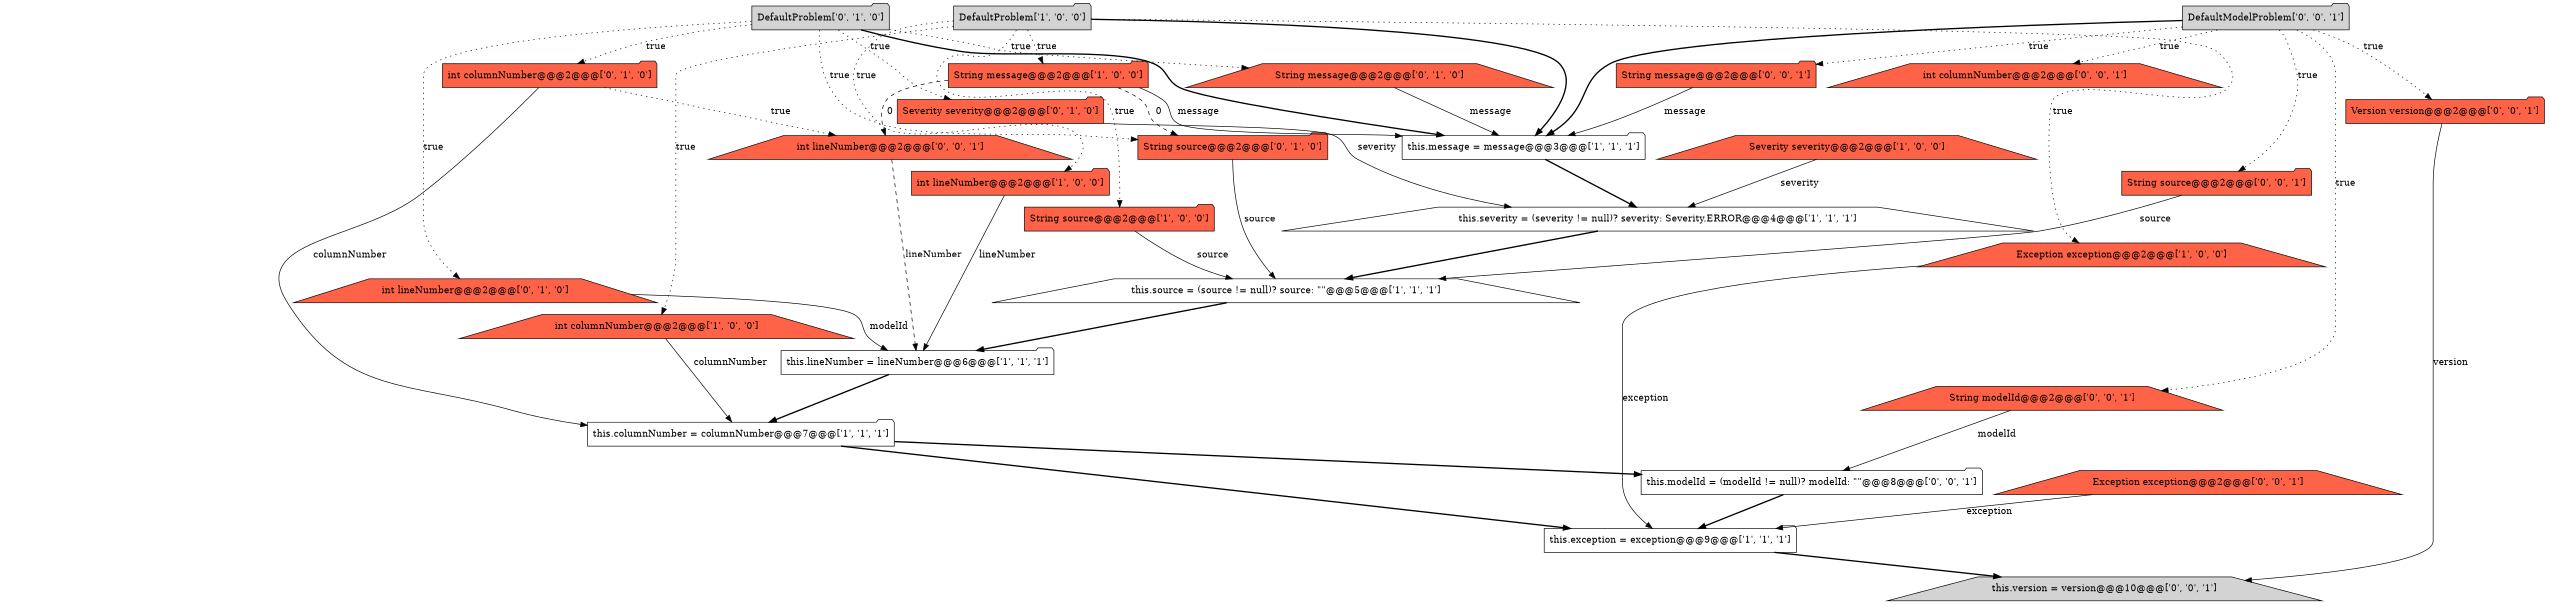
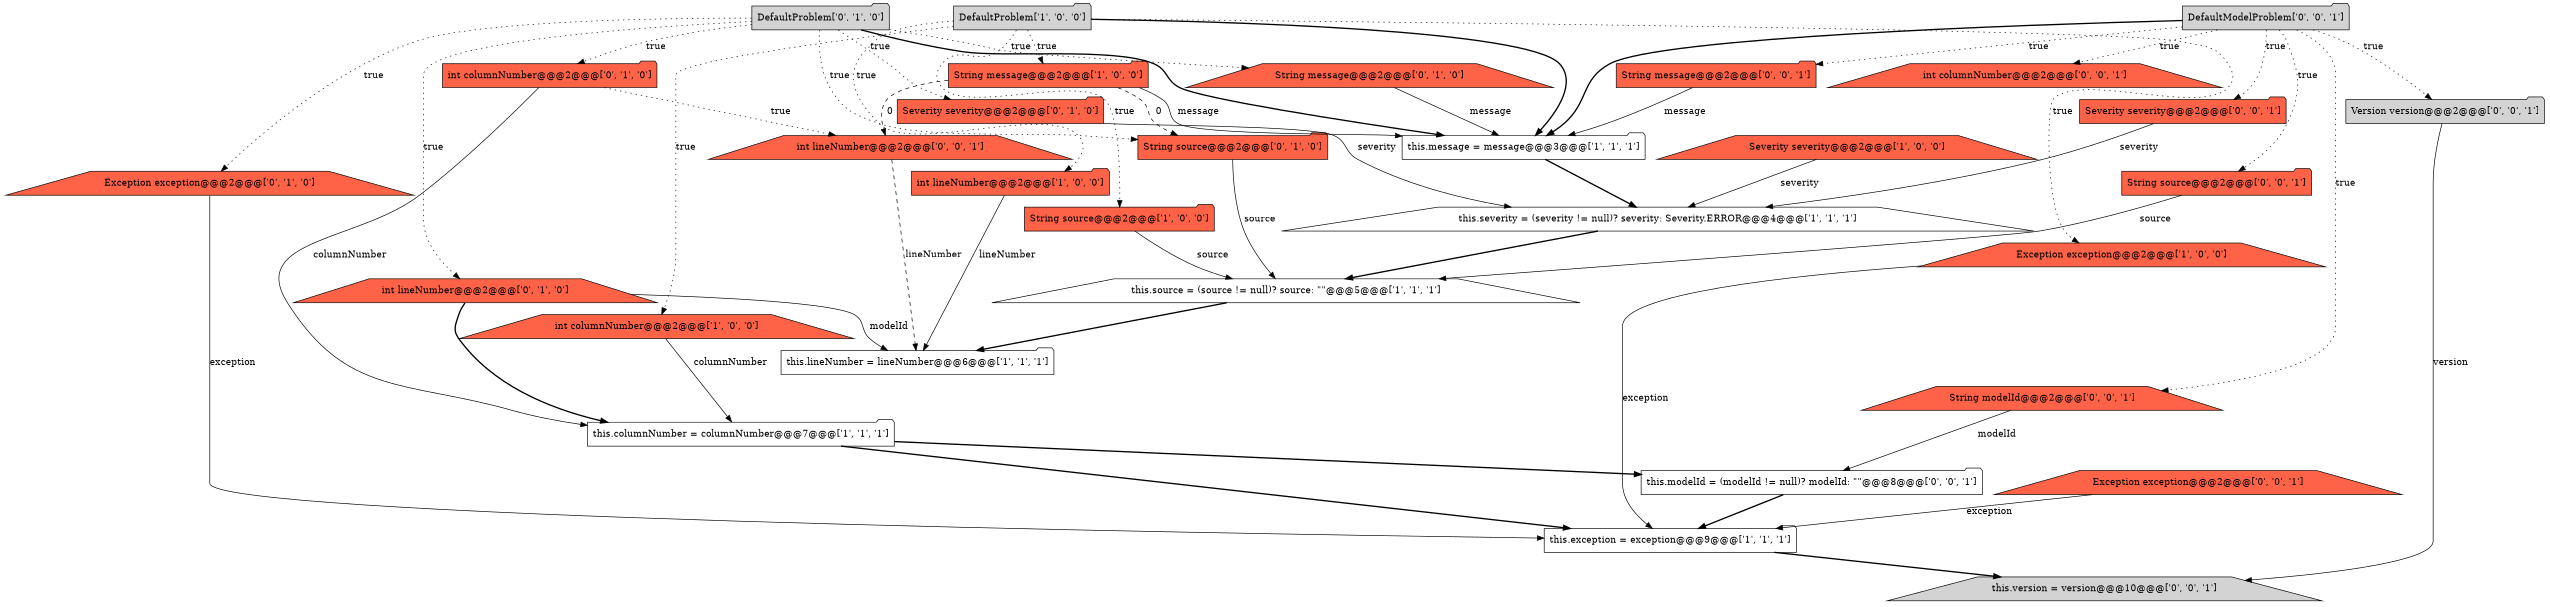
none -> (2183, 112)
(2445, 112) -> (2445, 112)
none -> (210, 183)
(832, 397) -> (506, 382)
